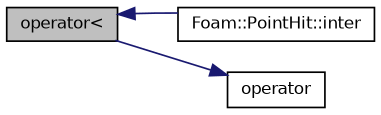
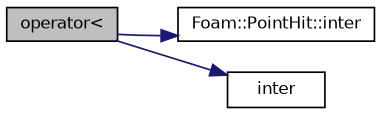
(156, 13) -> (140, 35)
(276, 90) -> (276, 90)
